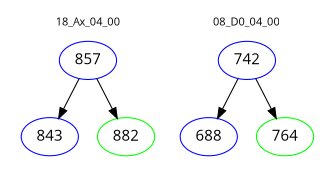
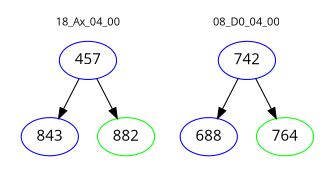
(88, 60) -> (88, 60)
